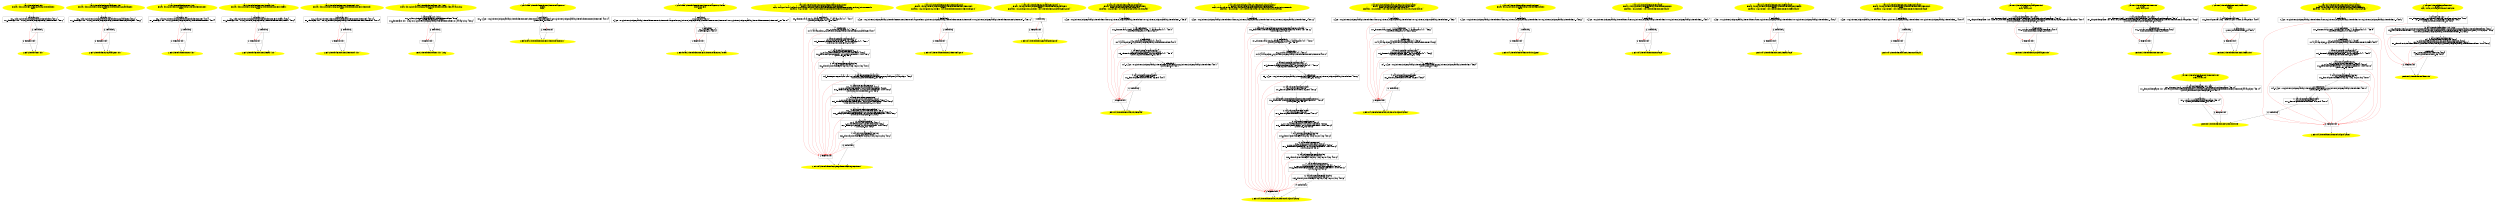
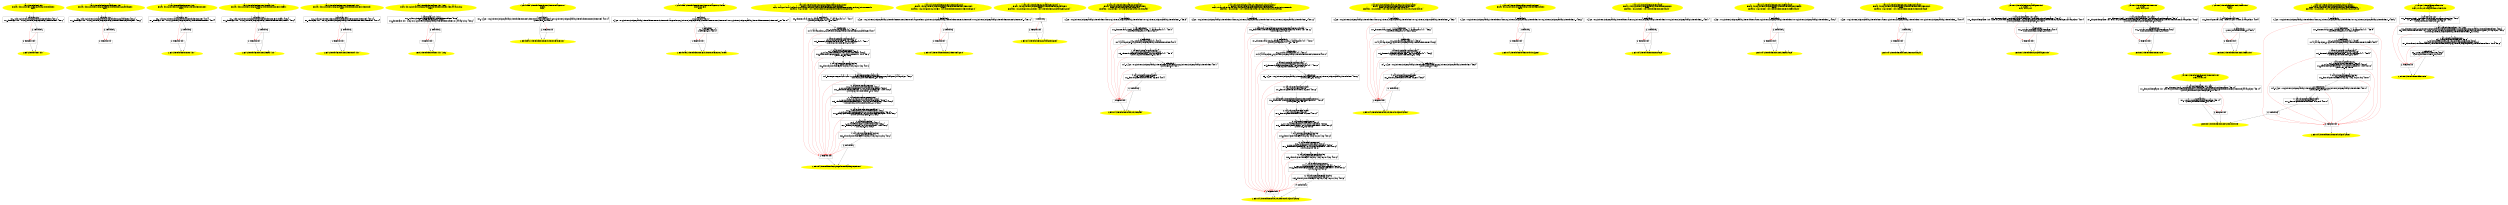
(106, 54) -> none
